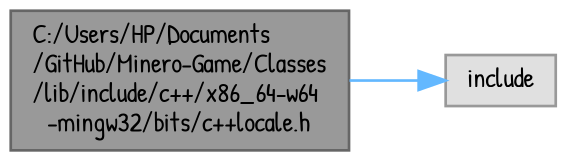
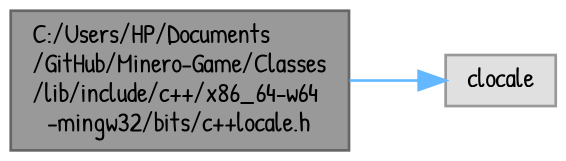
(501, 81) -> (501, 81)
